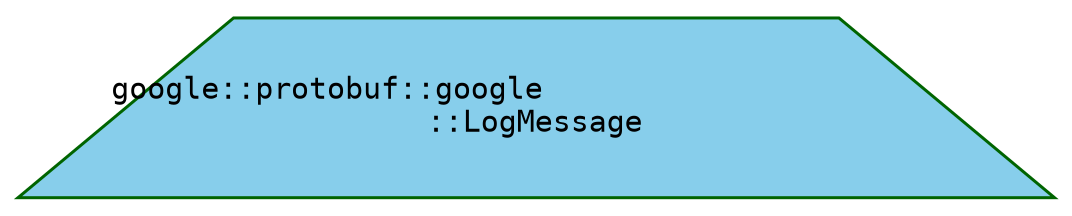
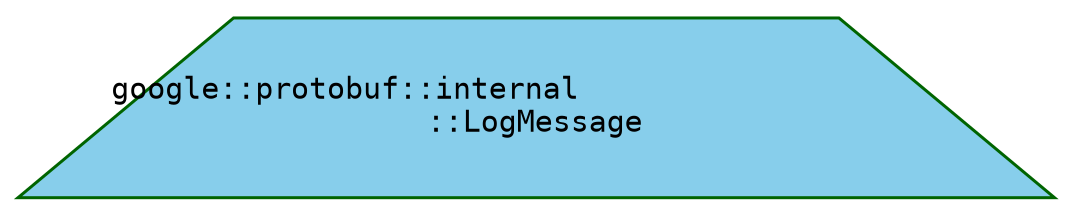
(536, 108) -> (536, 108)
